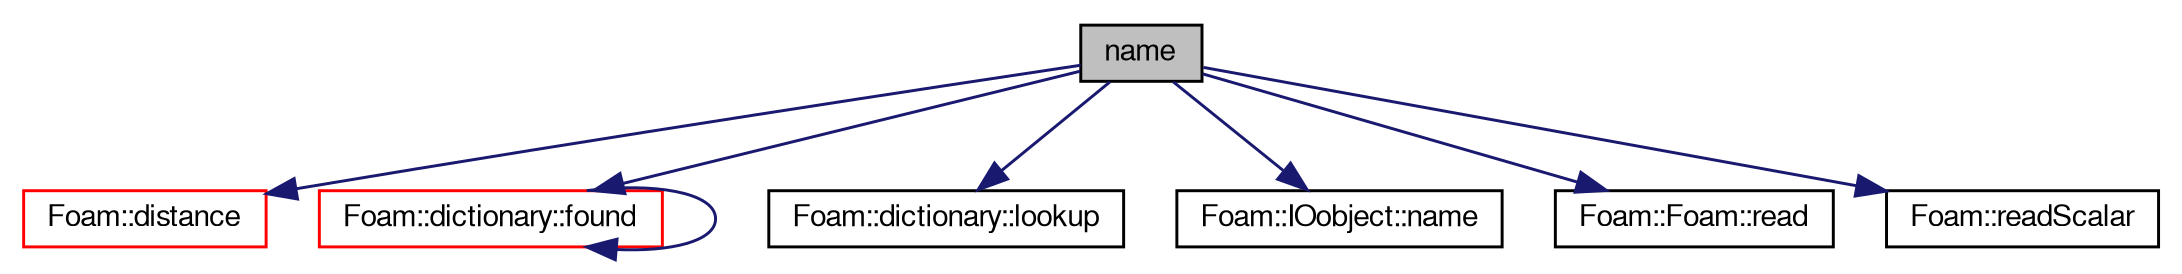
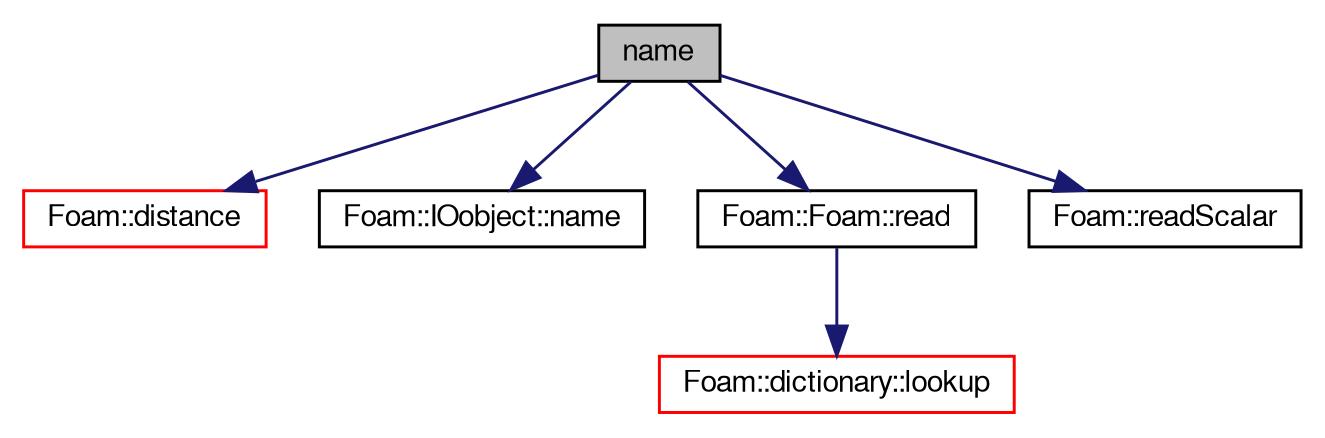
(1056, 126) -> (837, 287)
(491, 219) -> none
(946, 219) -> (837, 384)
